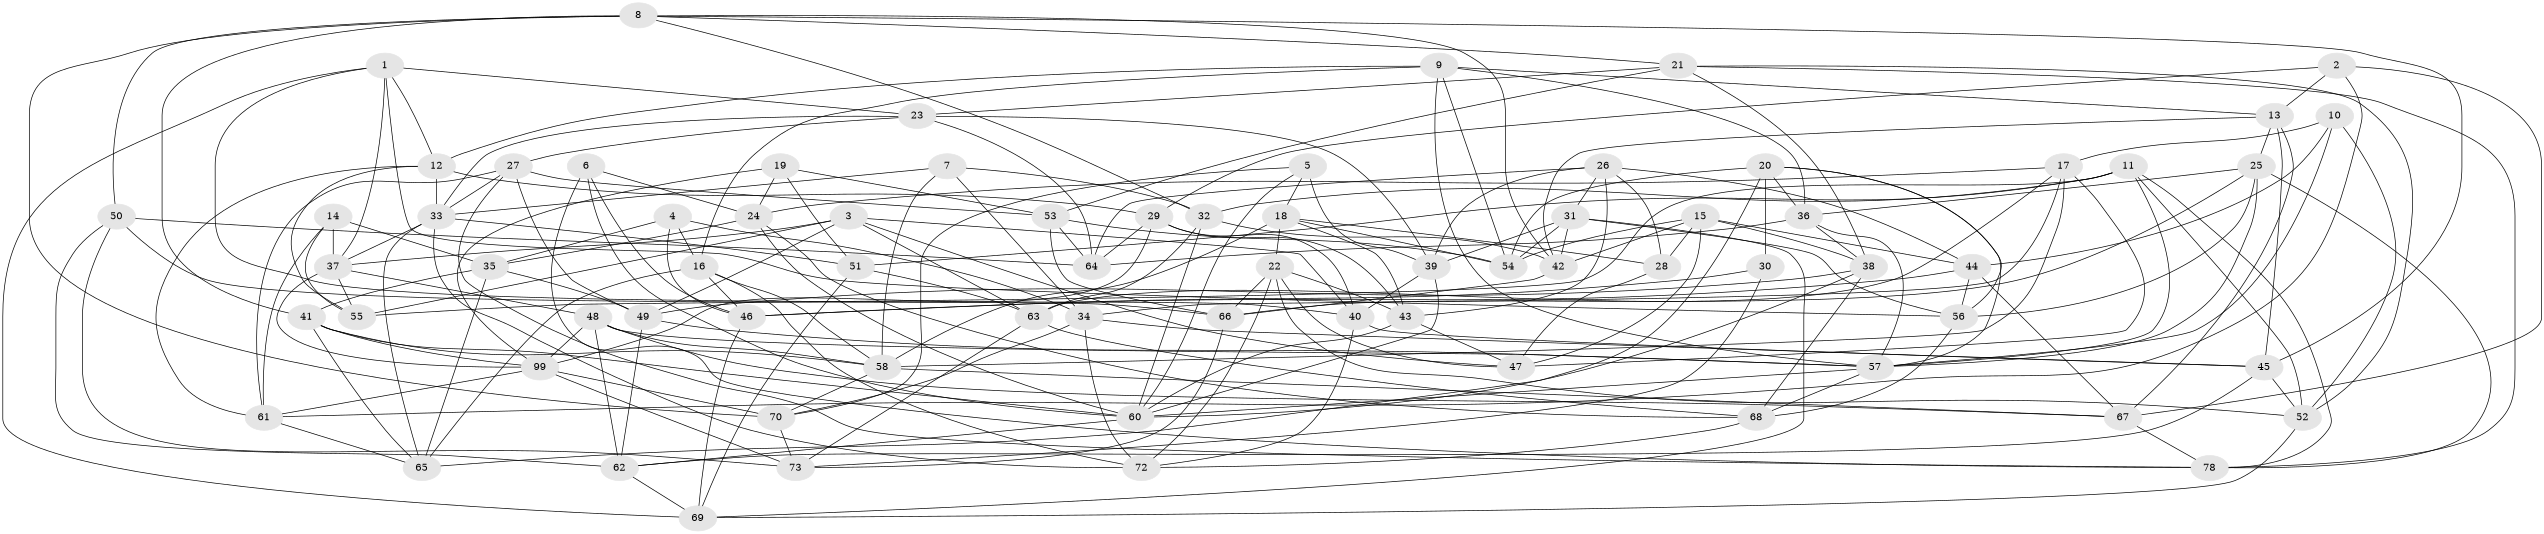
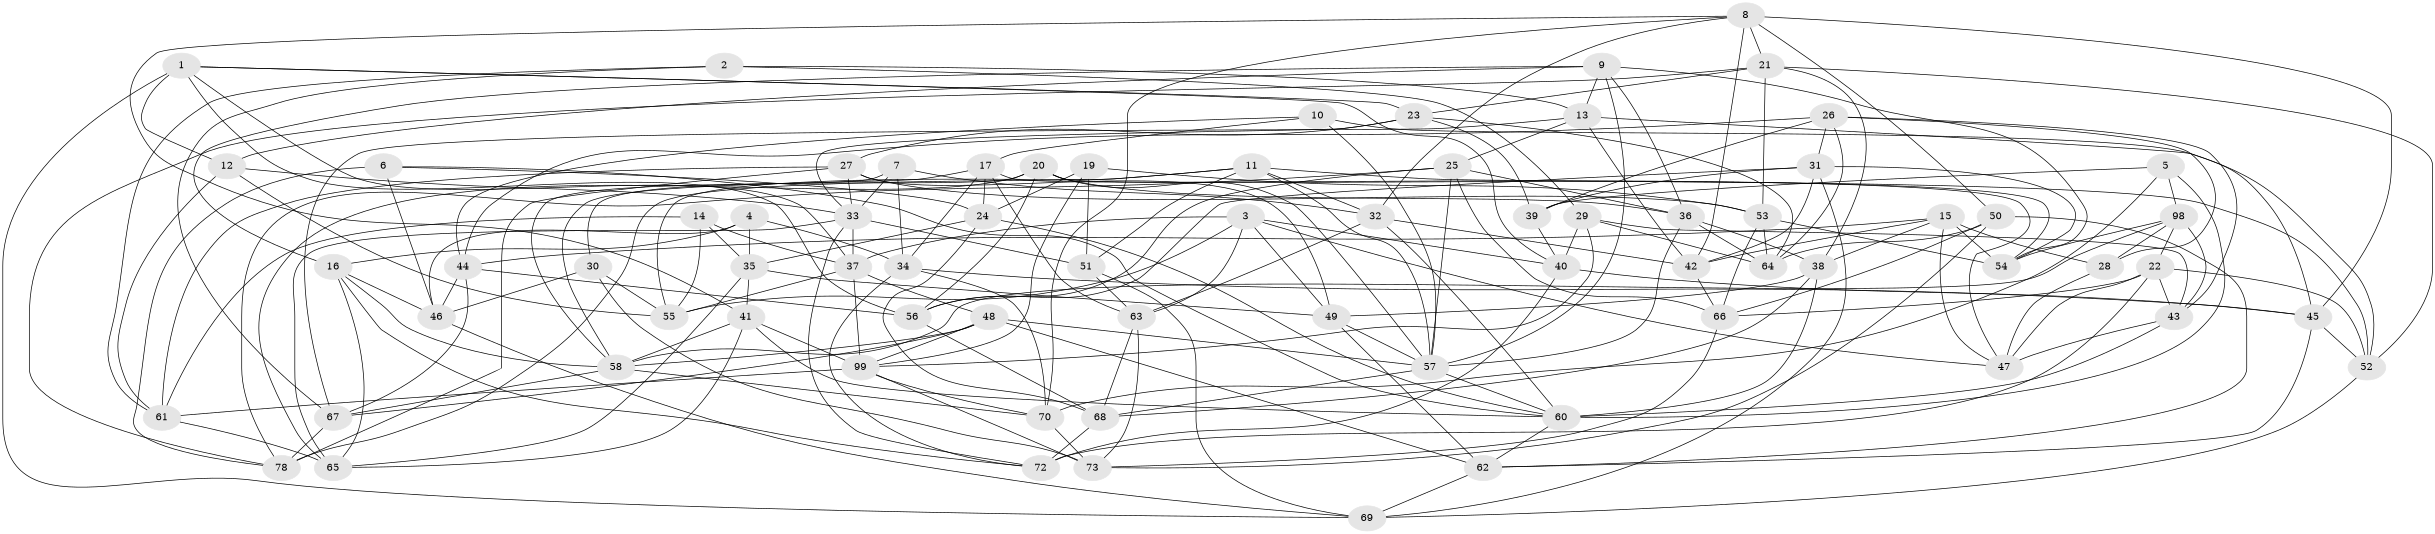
(812, 195) -> none
(1281, 217) -> (2179, 217)
none -> (631, 292)
(1317, 365) -> none
